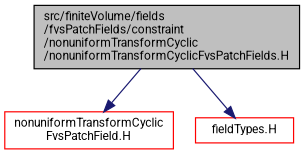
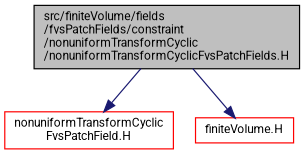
(245, 130) -> (245, 130)
